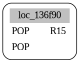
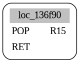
(31, 47) -> (31, 47)
